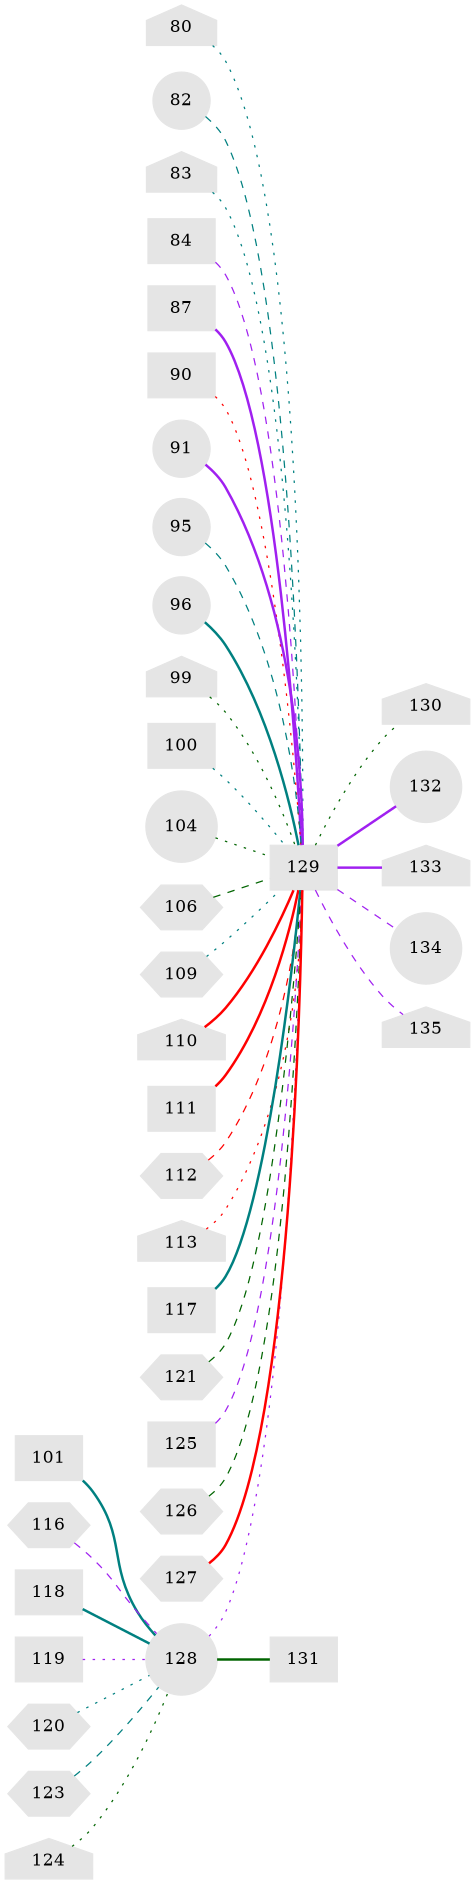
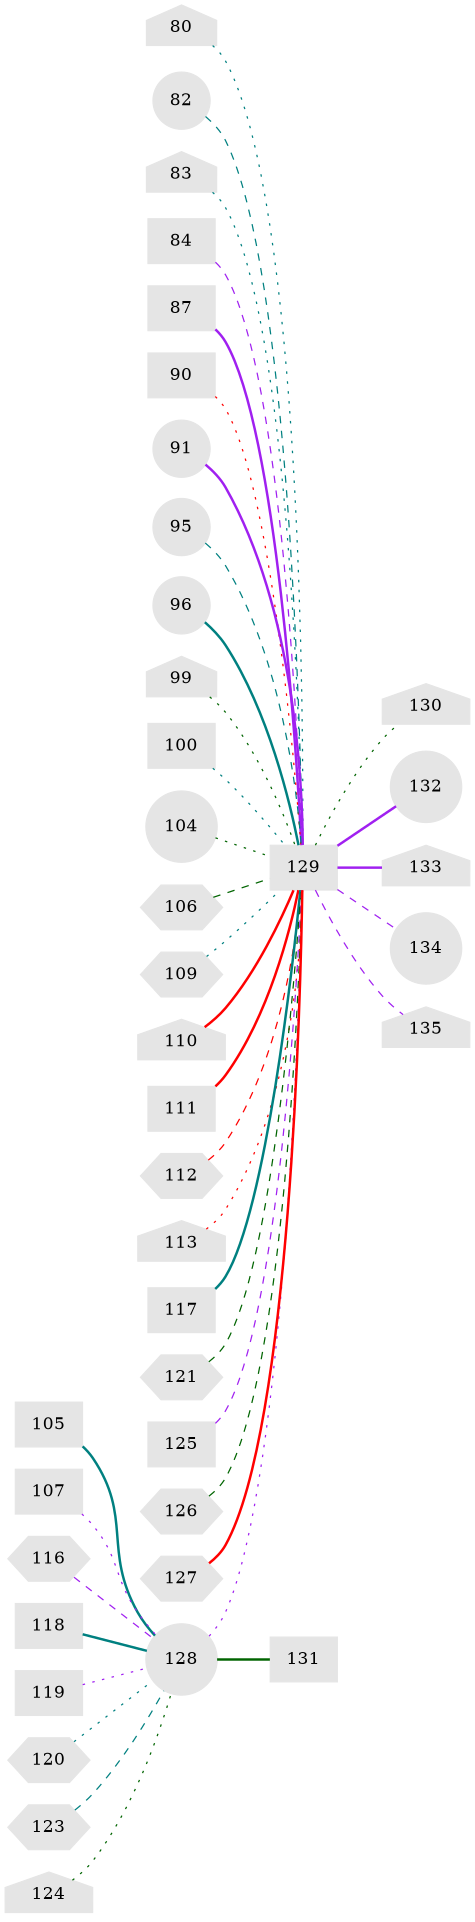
(49, 1458) -> (49, 1425)
none -> (49, 1492)
